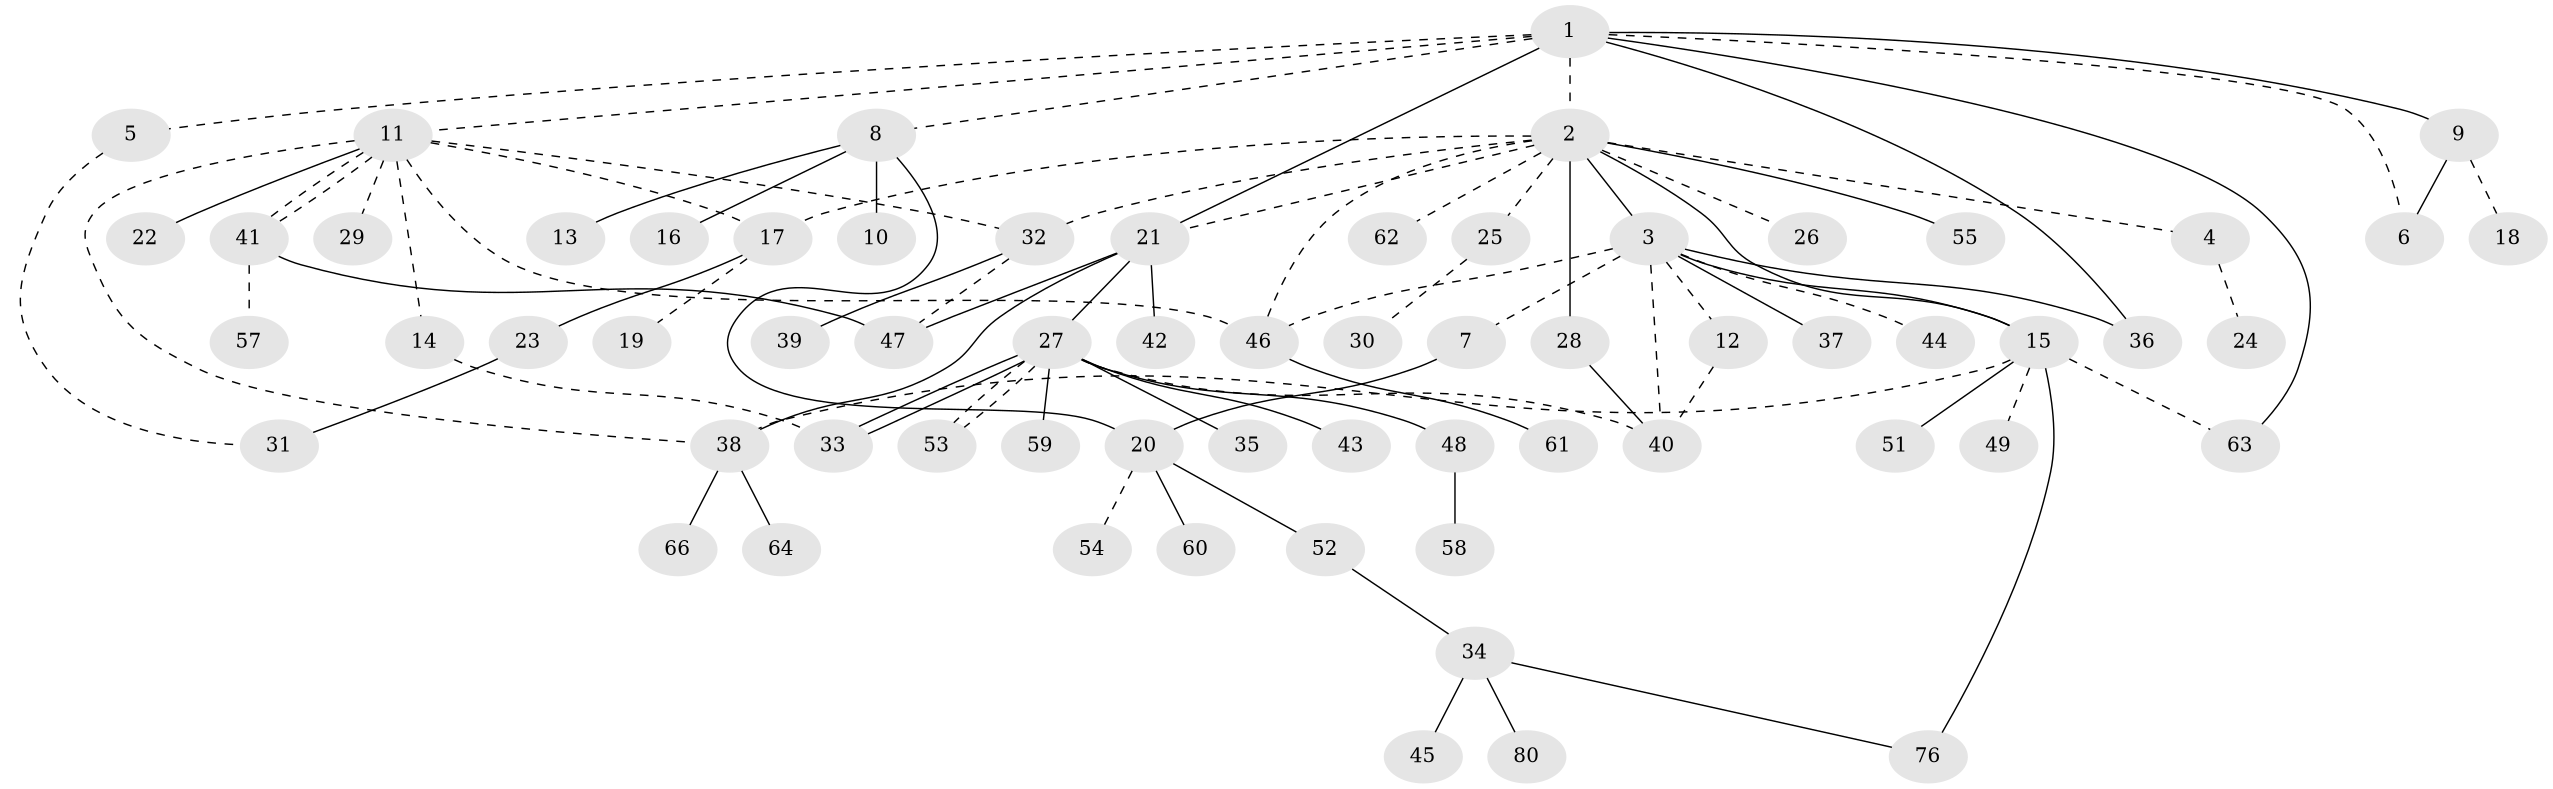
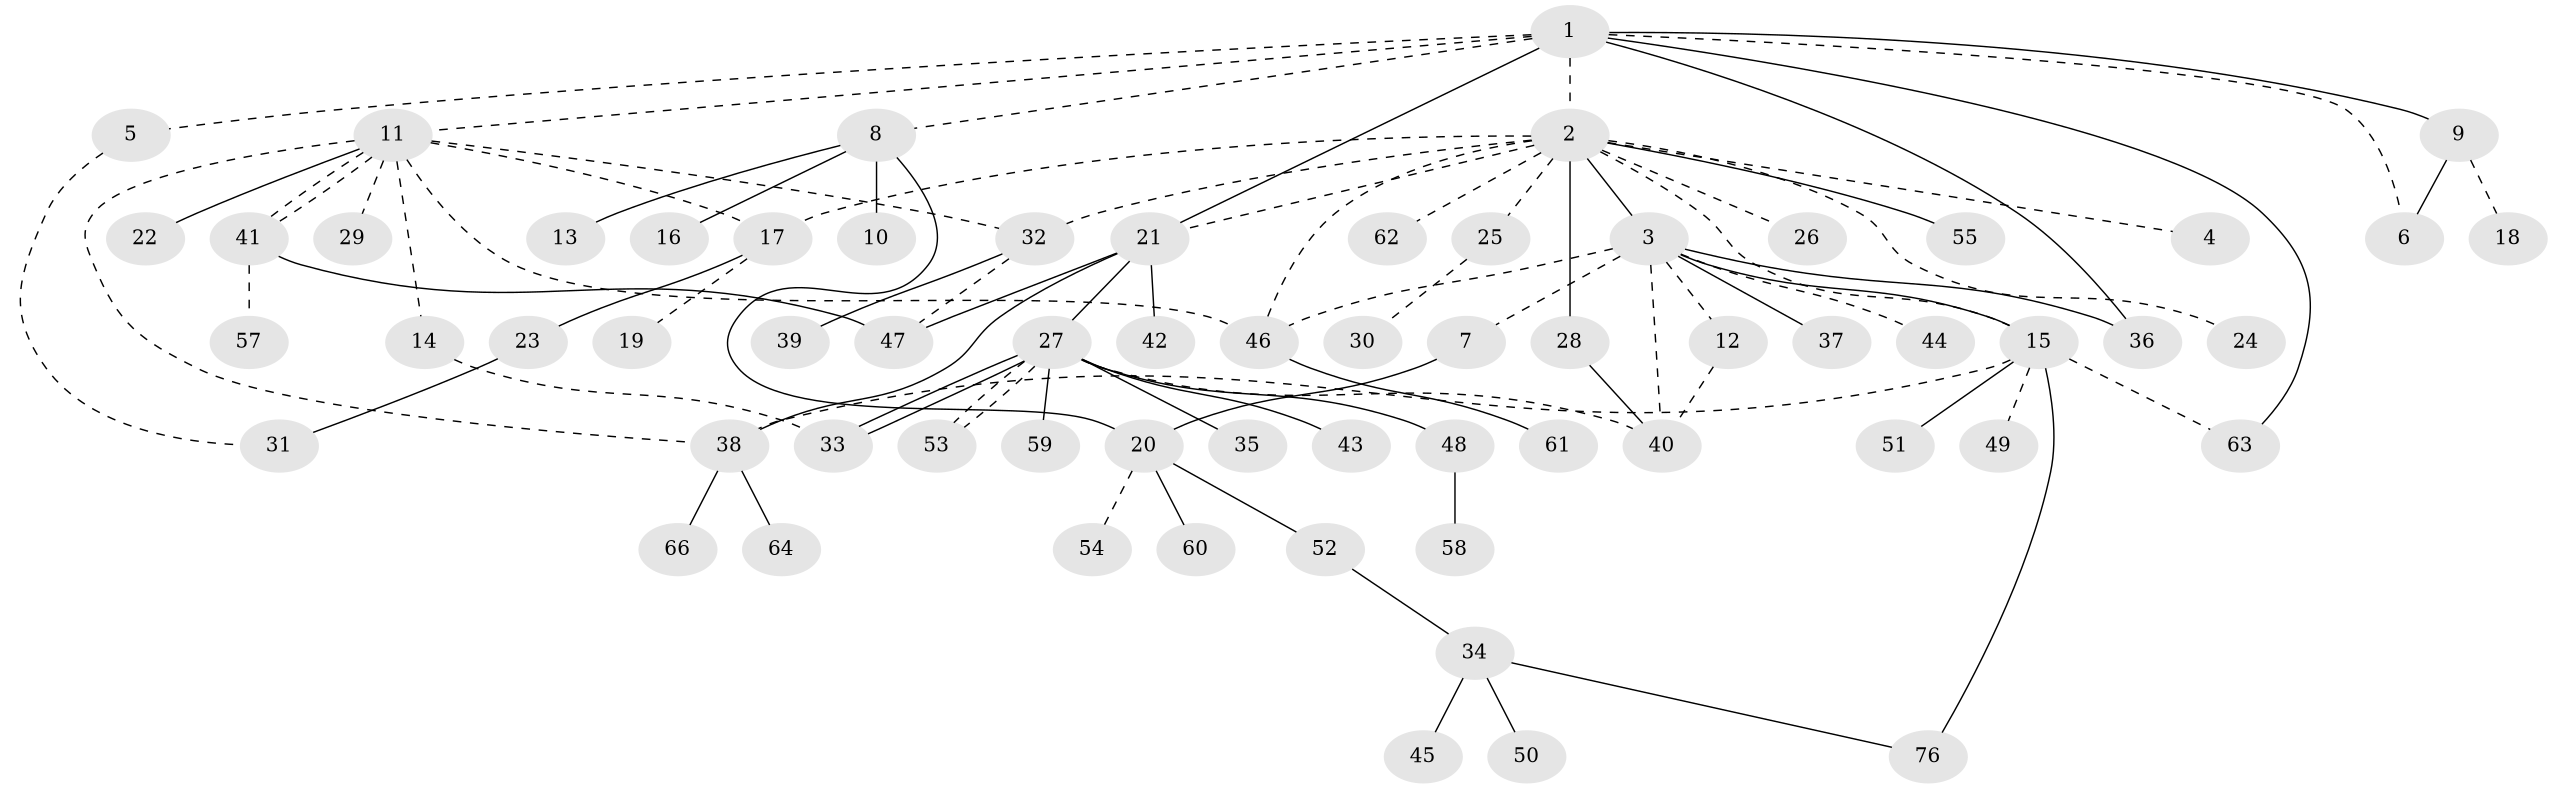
(1737, 252) -> (1737, 252)
(2228, 290) -> (1903, 257)
(1527, 757) -> (1527, 757)
